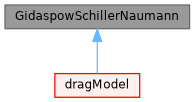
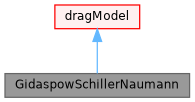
(97, 58) -> (97, 58)
